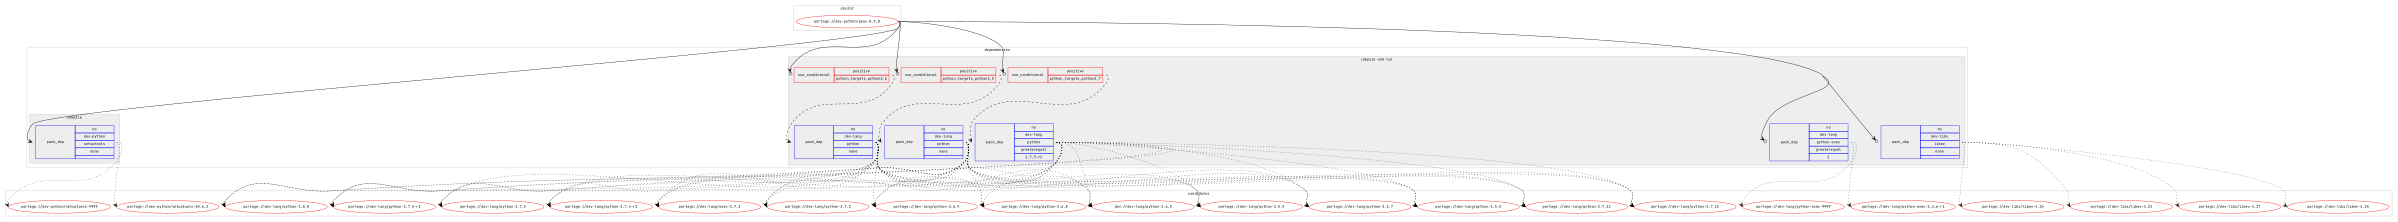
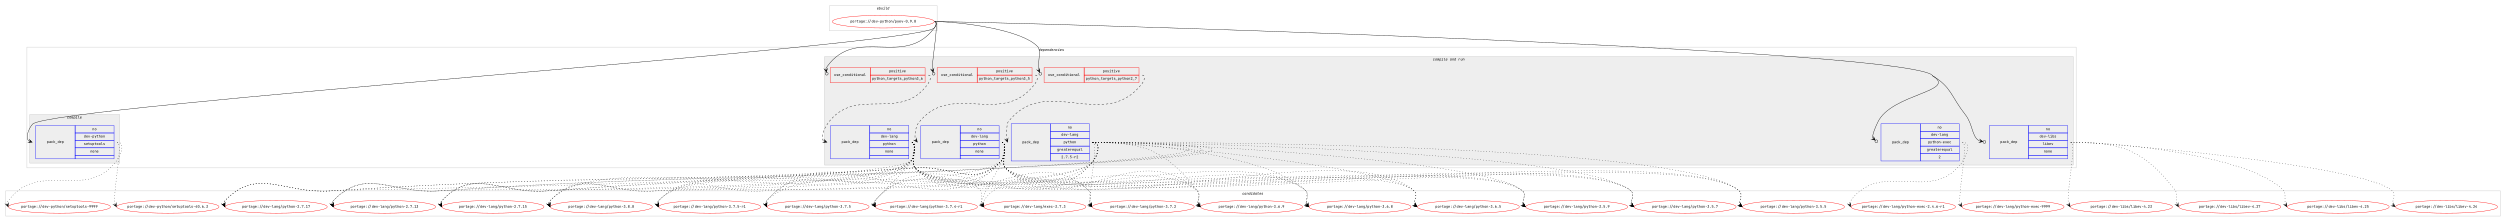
none -> (276, 207)
(1143, 207) -> (1468, 207)
